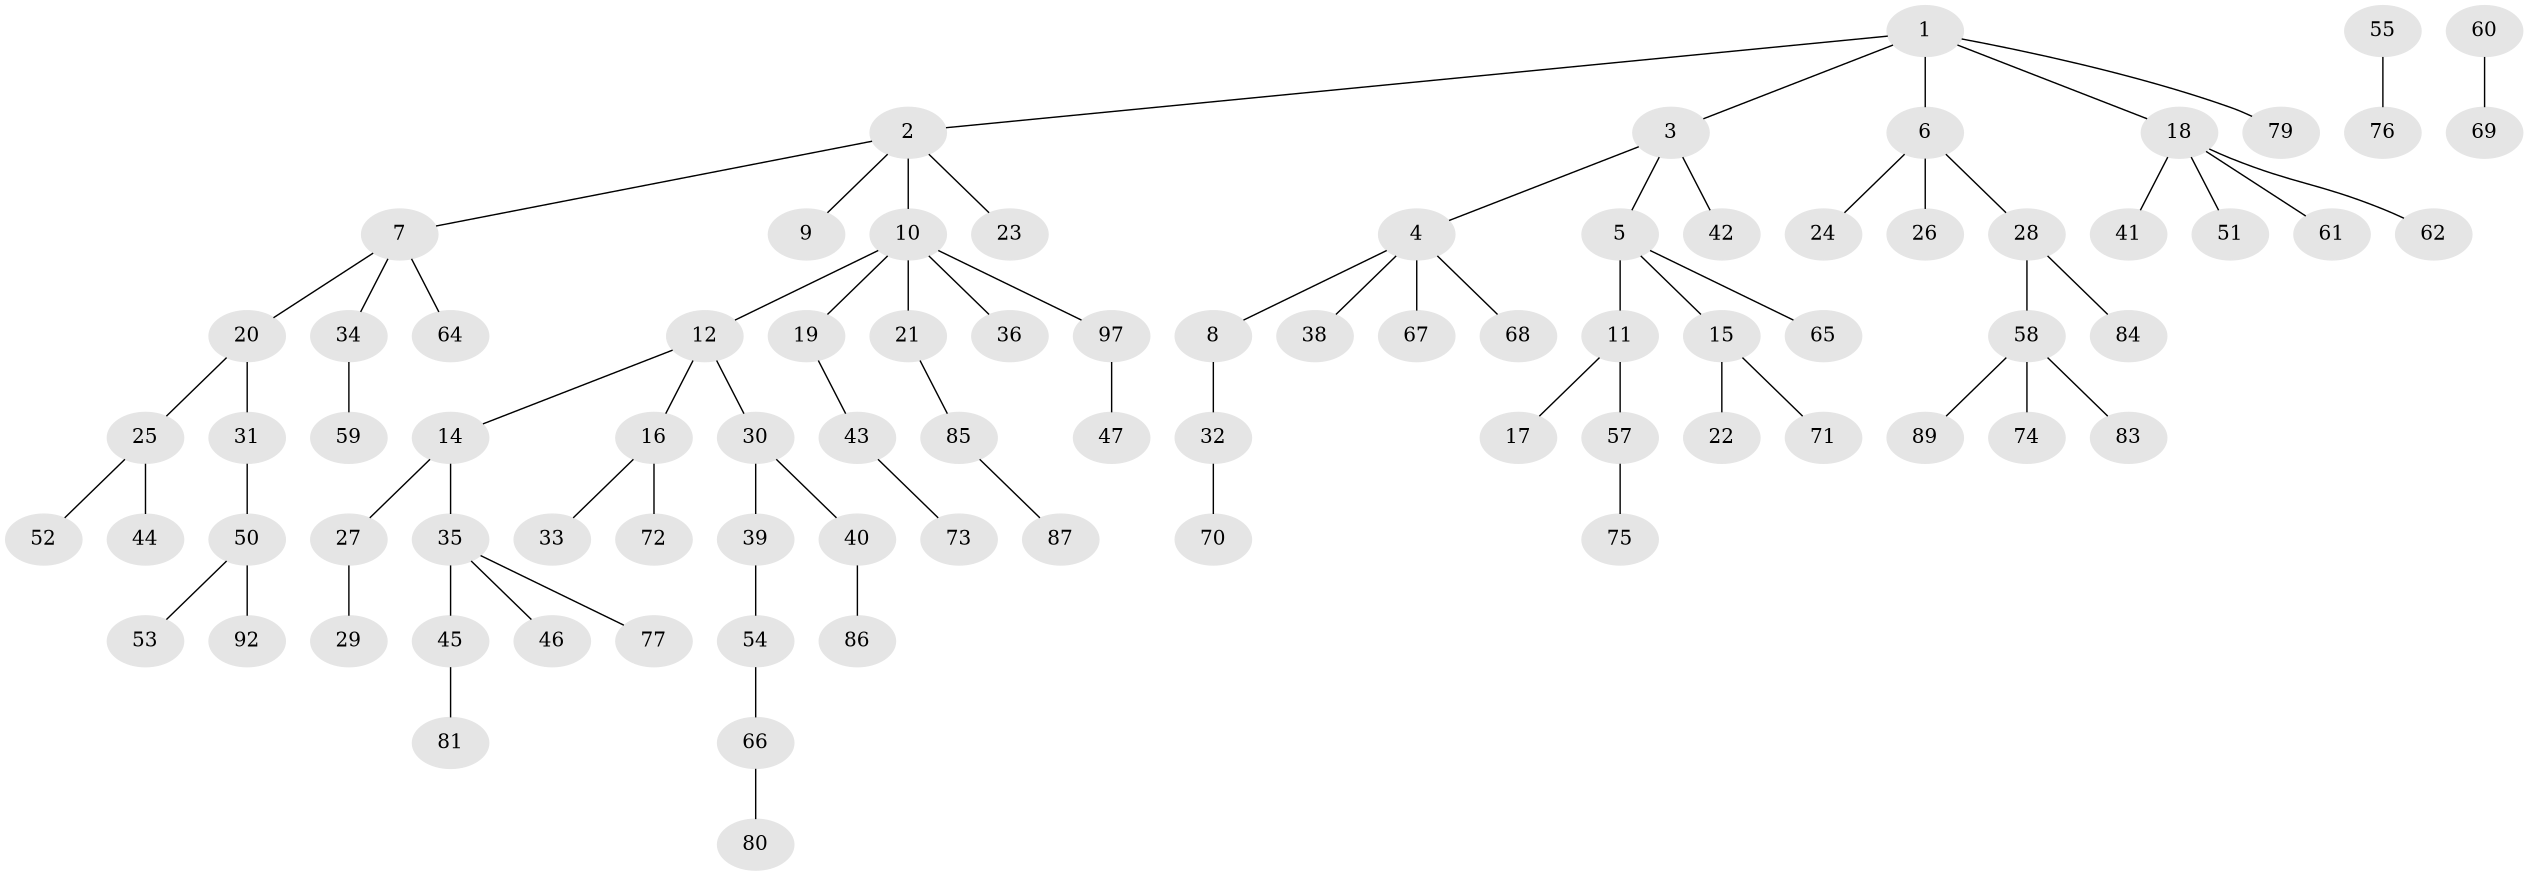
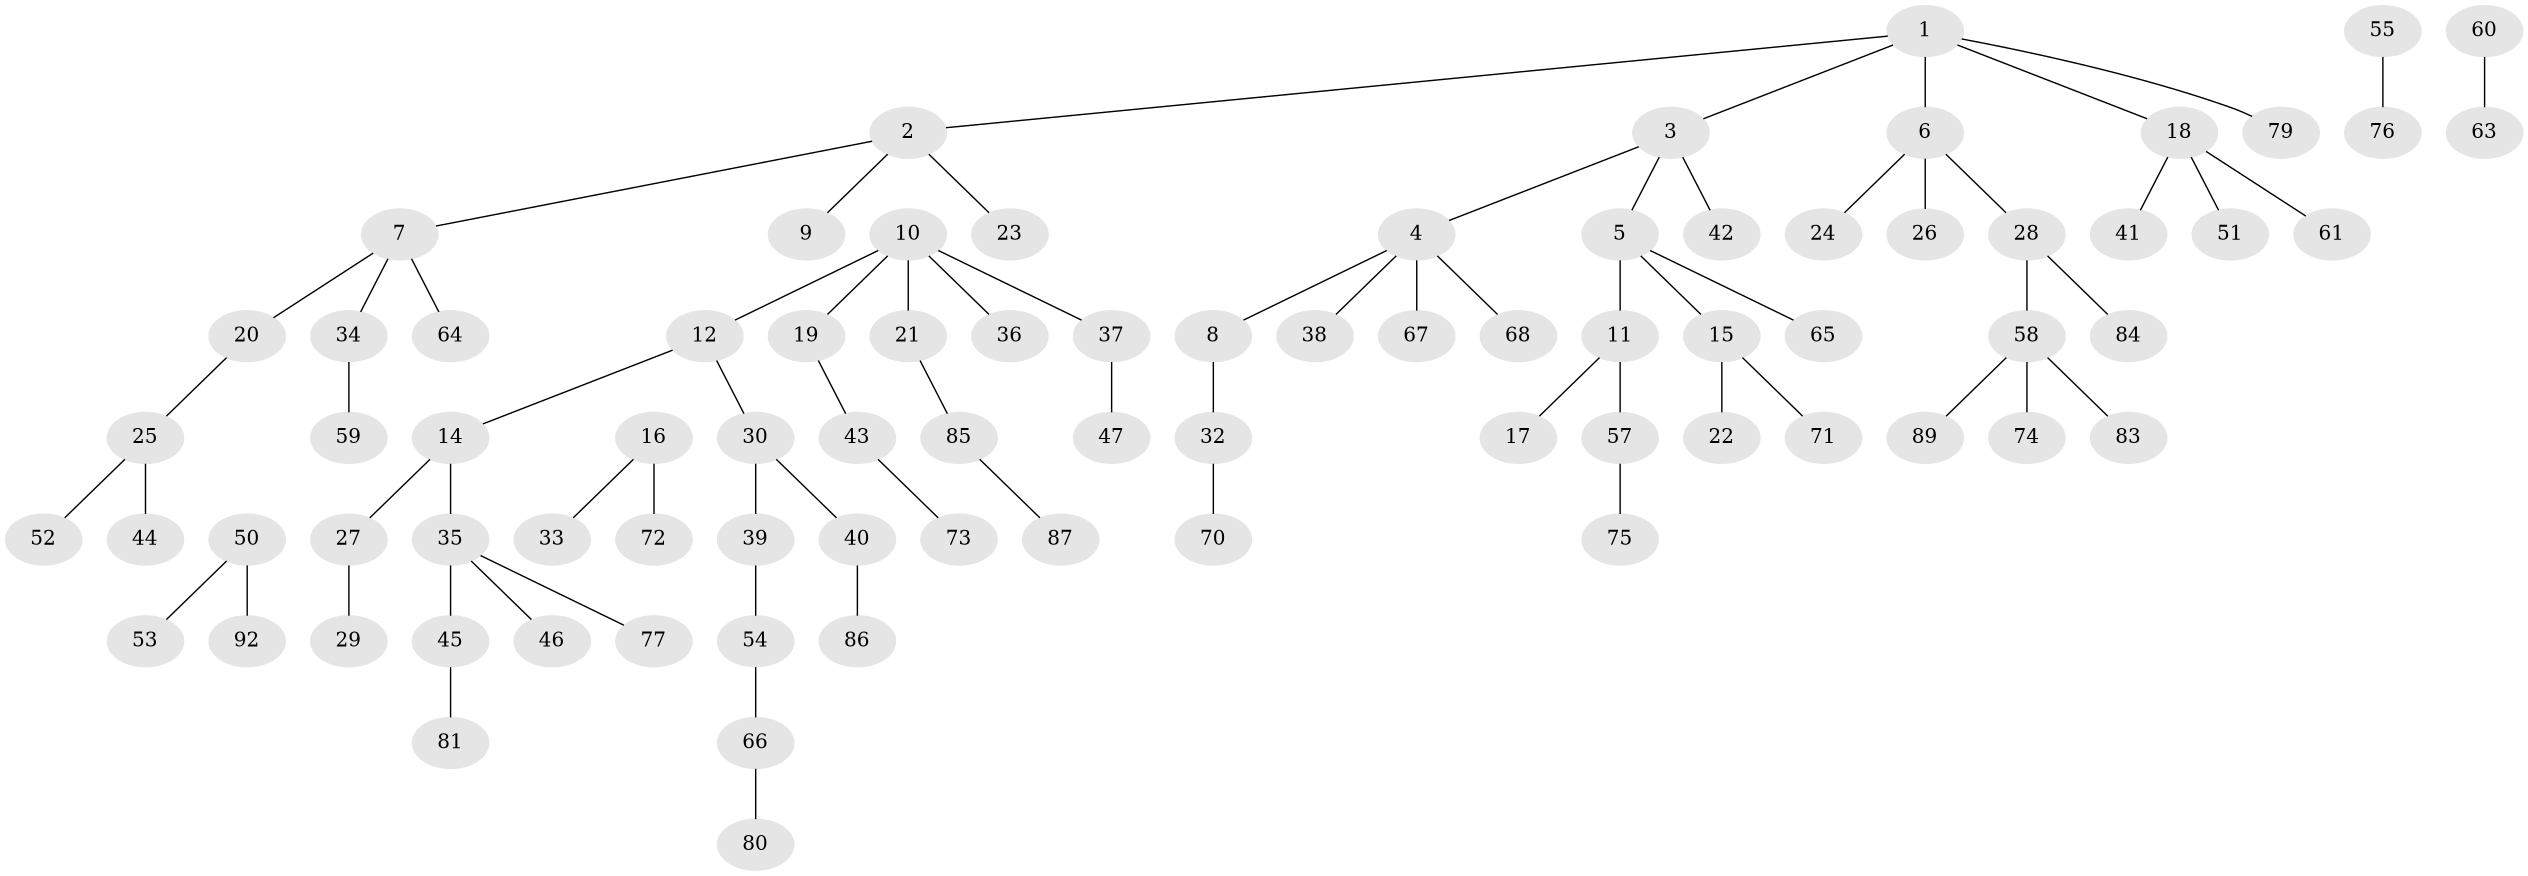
(2485, 133) -> (2485, 133)
(908, 184) -> none
(2434, 234) -> none
(1112, 336) -> (1112, 336)
(679, 387) -> none
(247, 438) -> none
